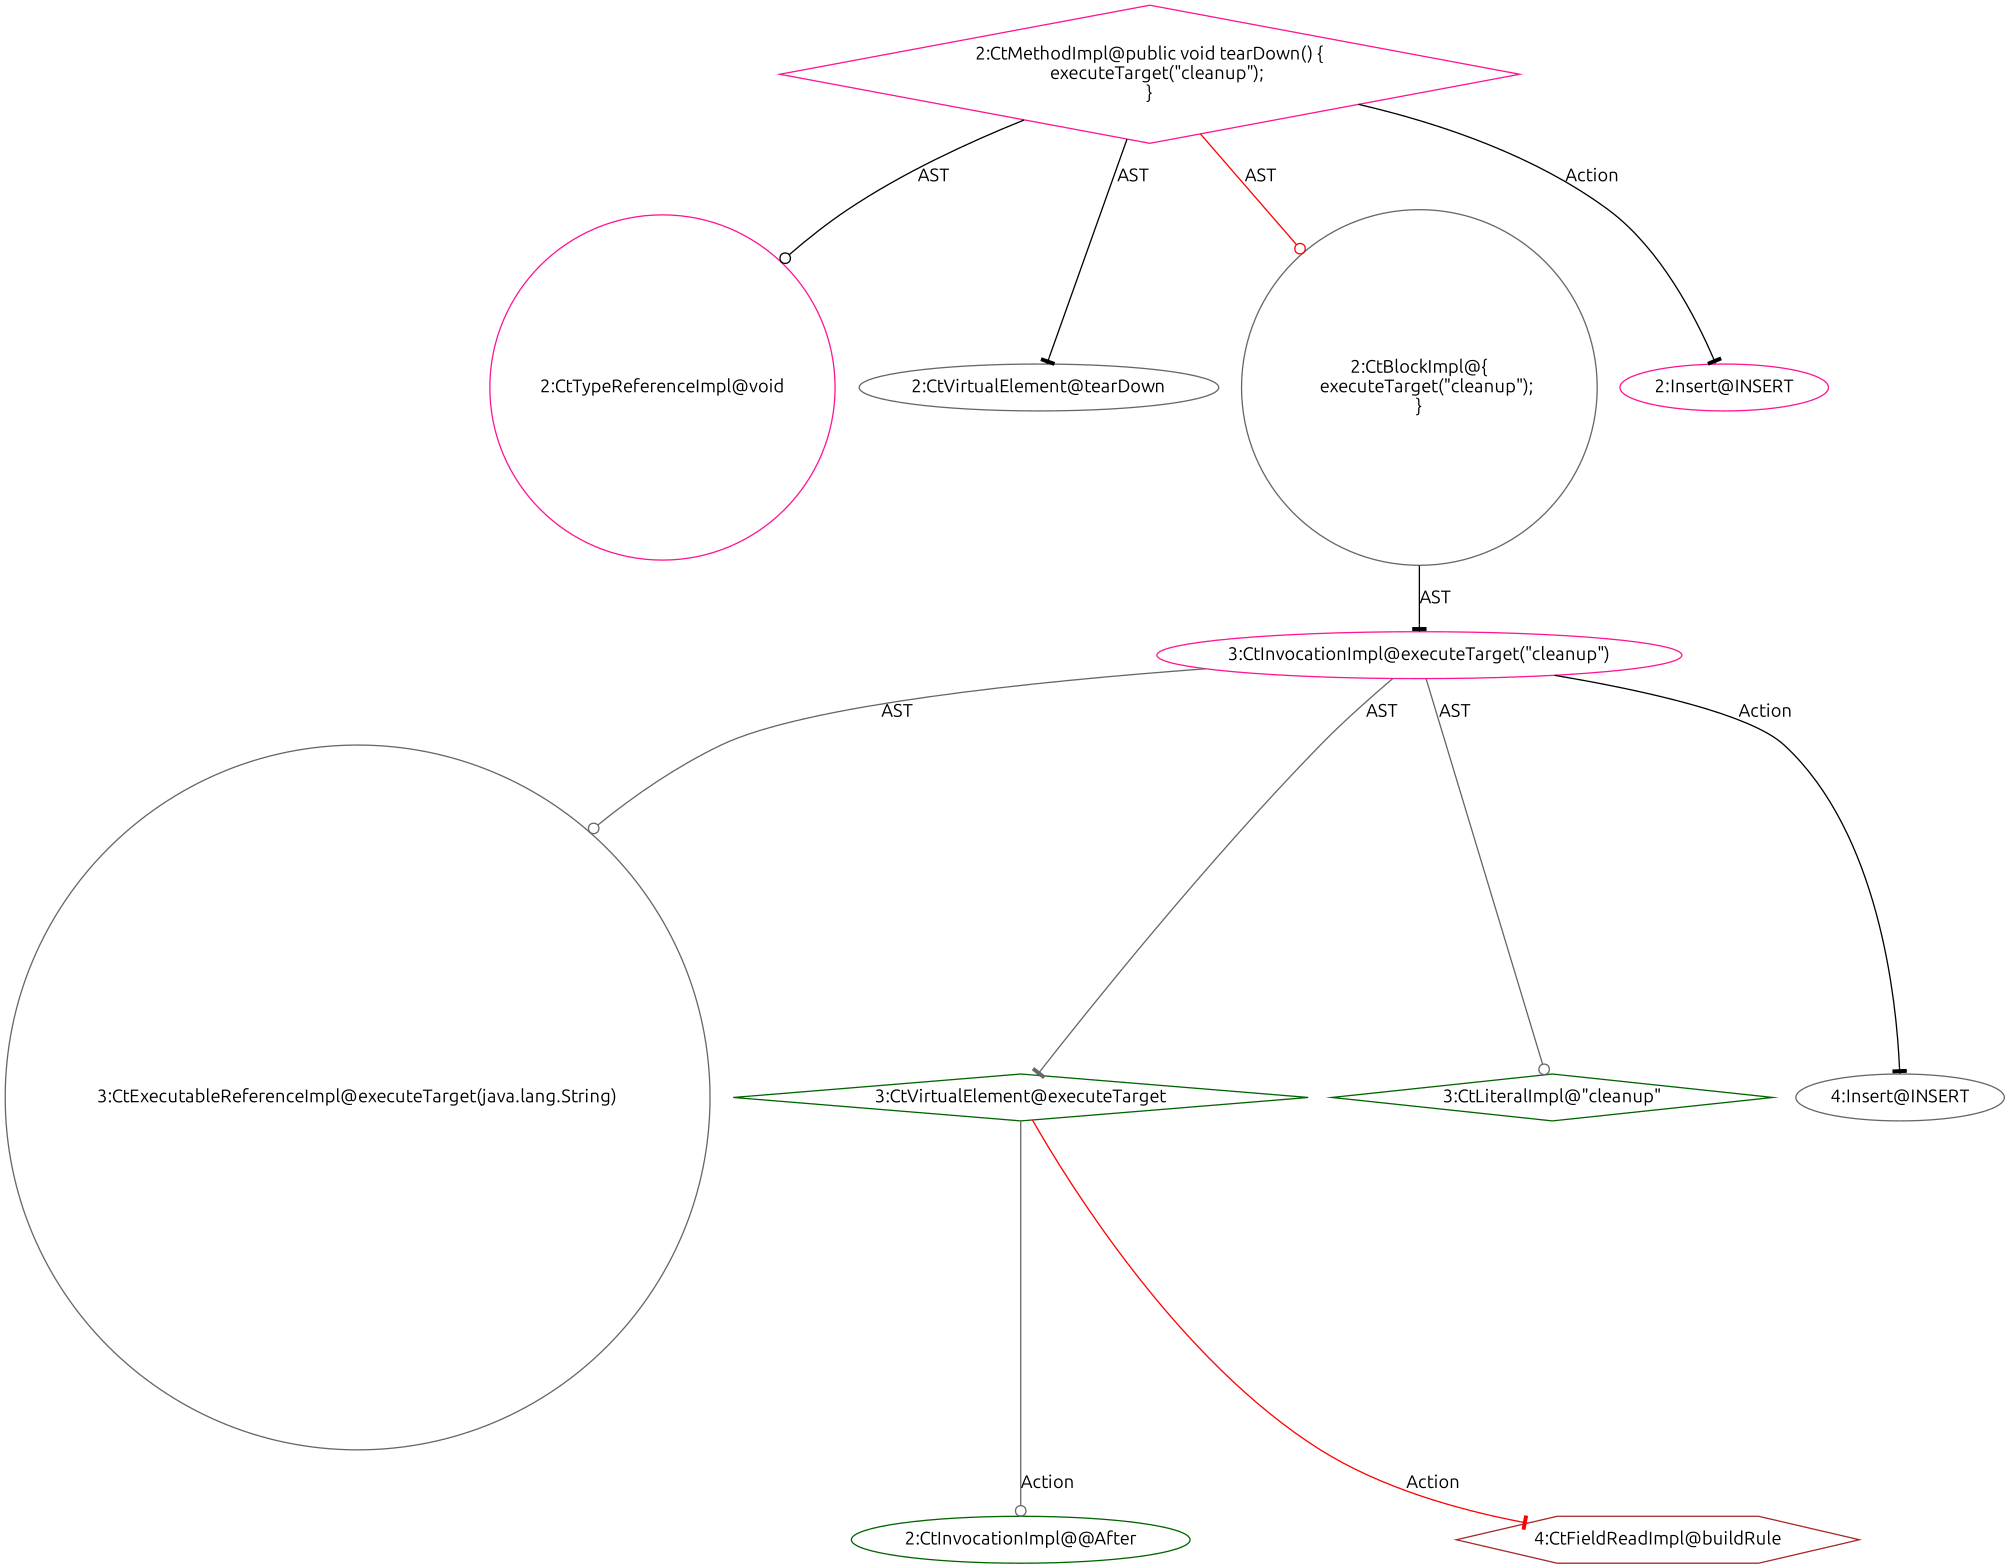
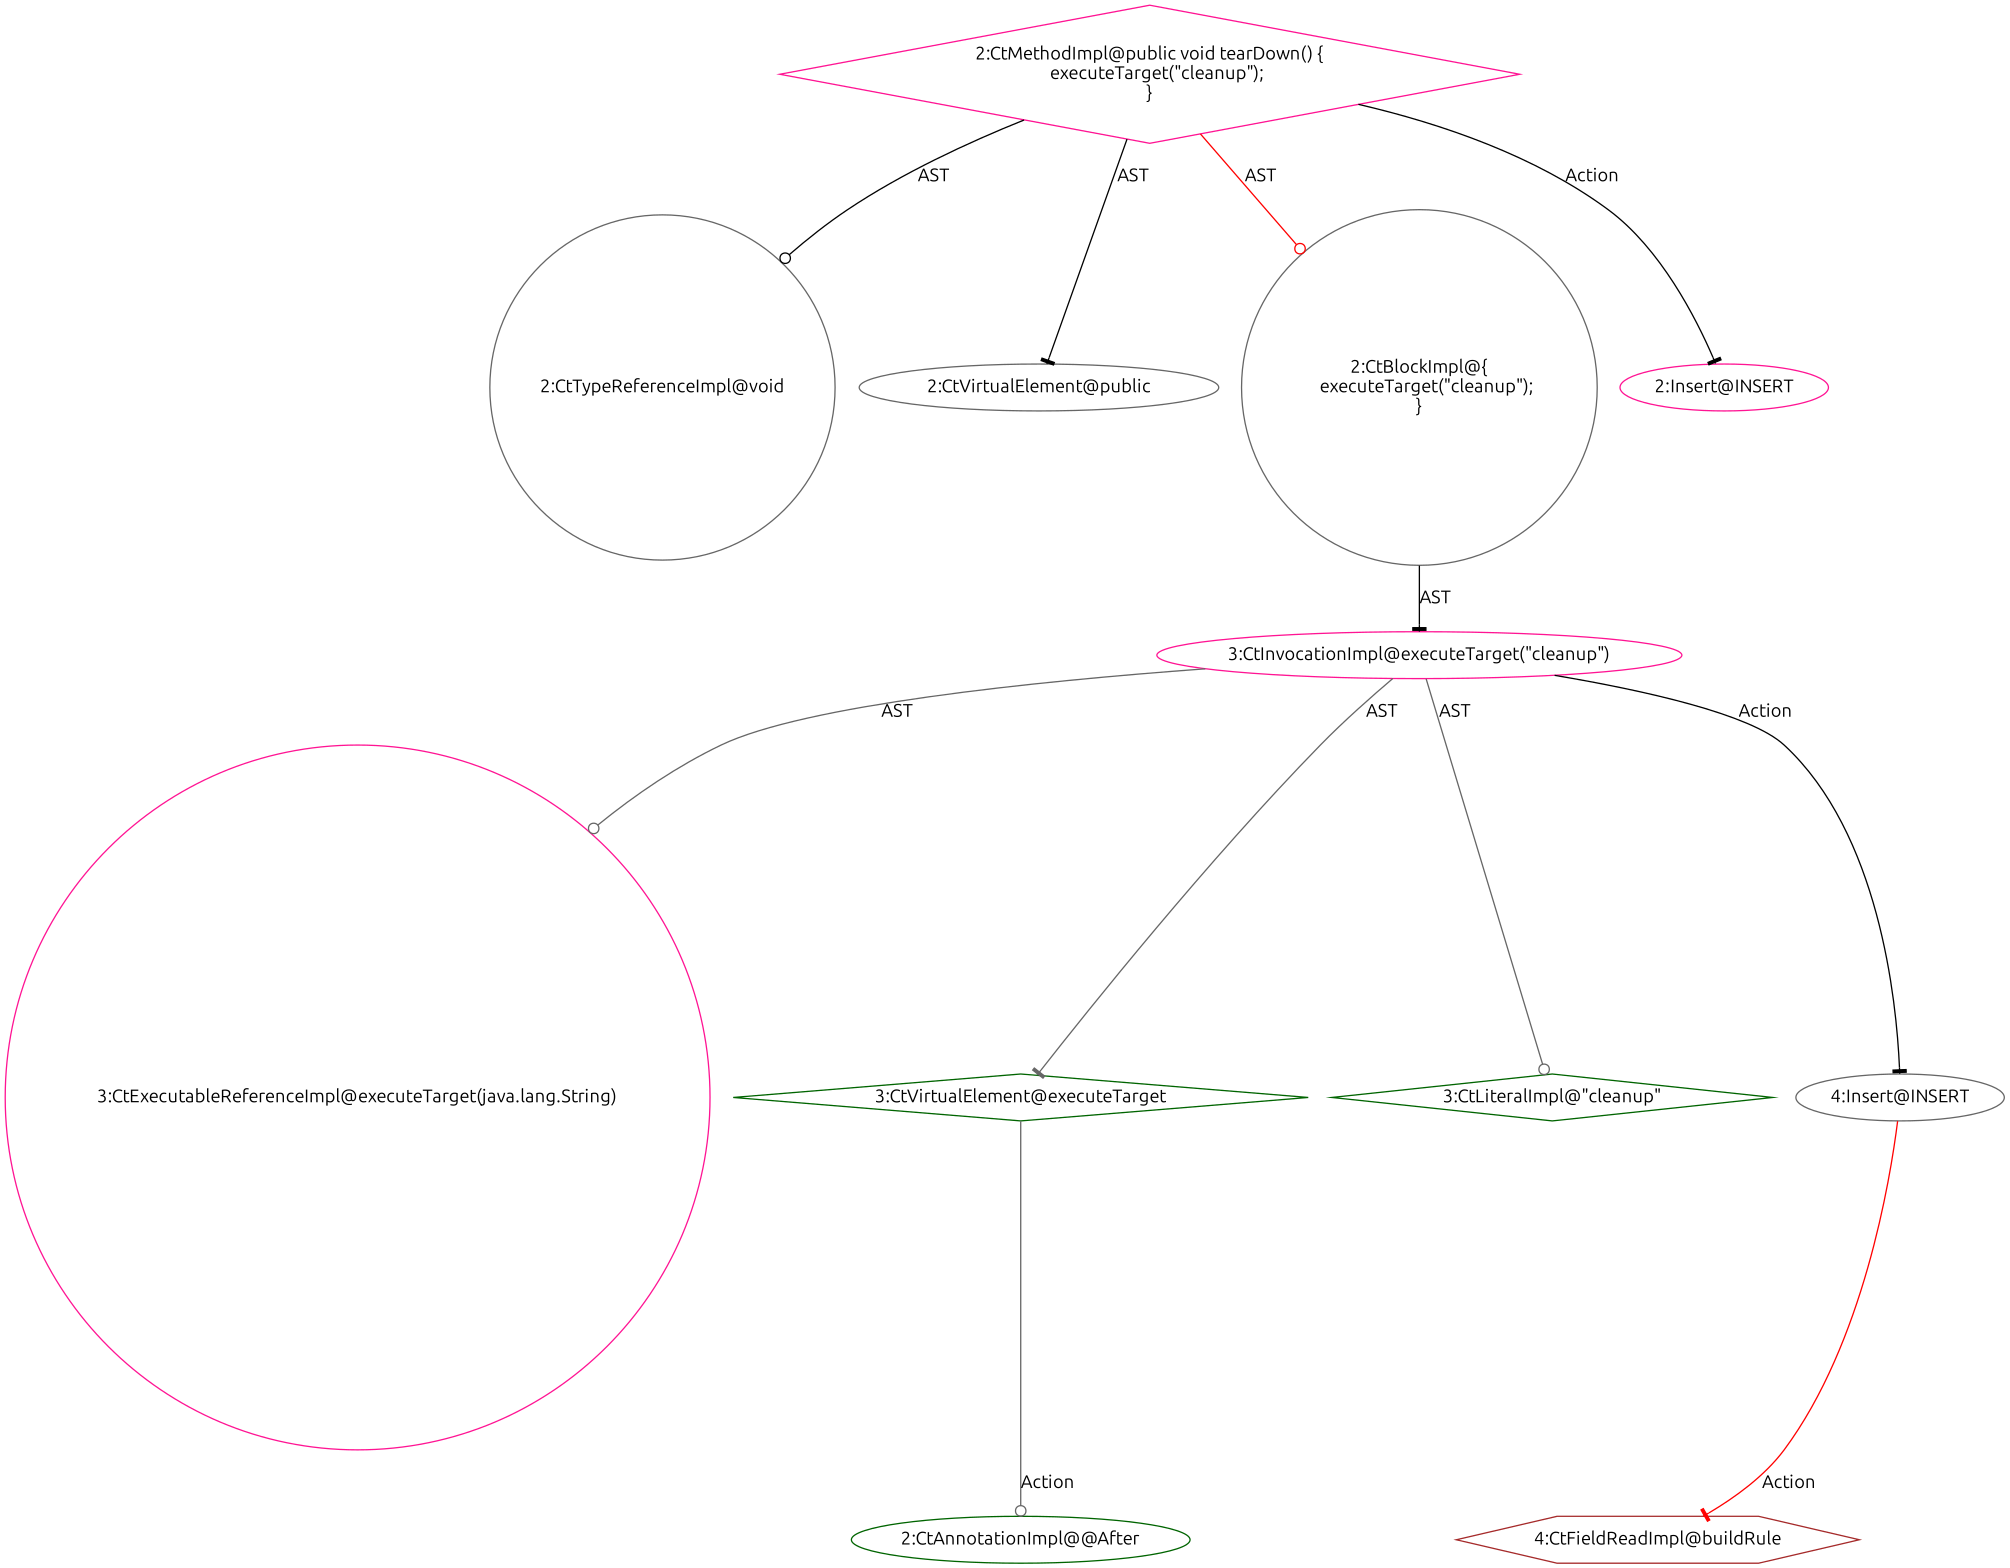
(662, 387) -> (662, 387)
(1039, 387) -> (1039, 387)
(358, 1097) -> (358, 1097)
(1231, 1379) -> (1843, 1339)
(1021, 1540) -> (1021, 1540)
